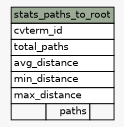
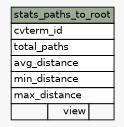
(73, 111) -> (75, 111)
